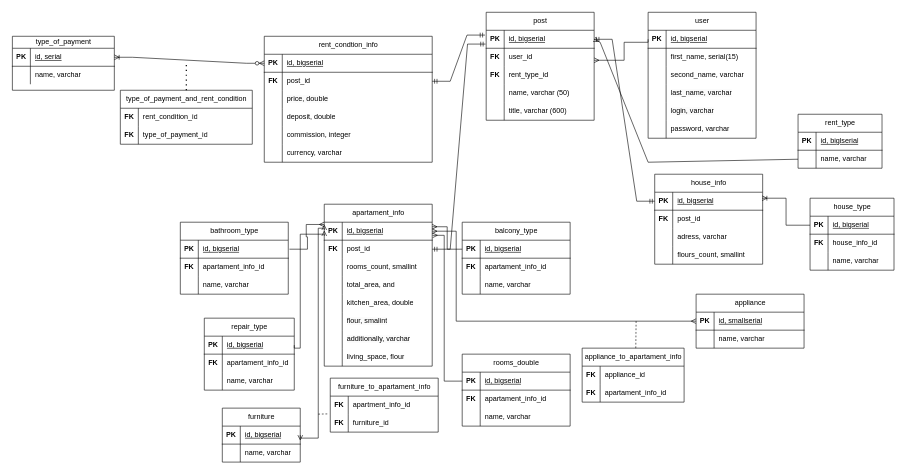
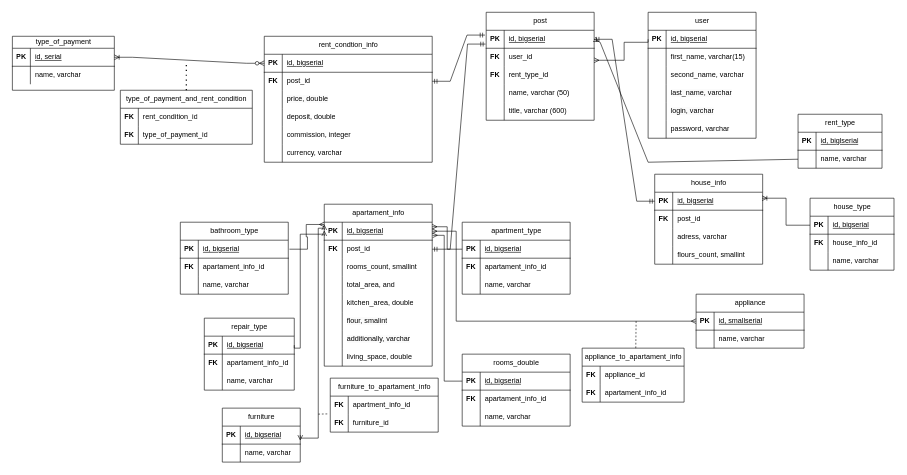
(711, 57) -> (714, 57)
(517, 231) -> (517, 231)
(380, 357) -> (382, 357)
